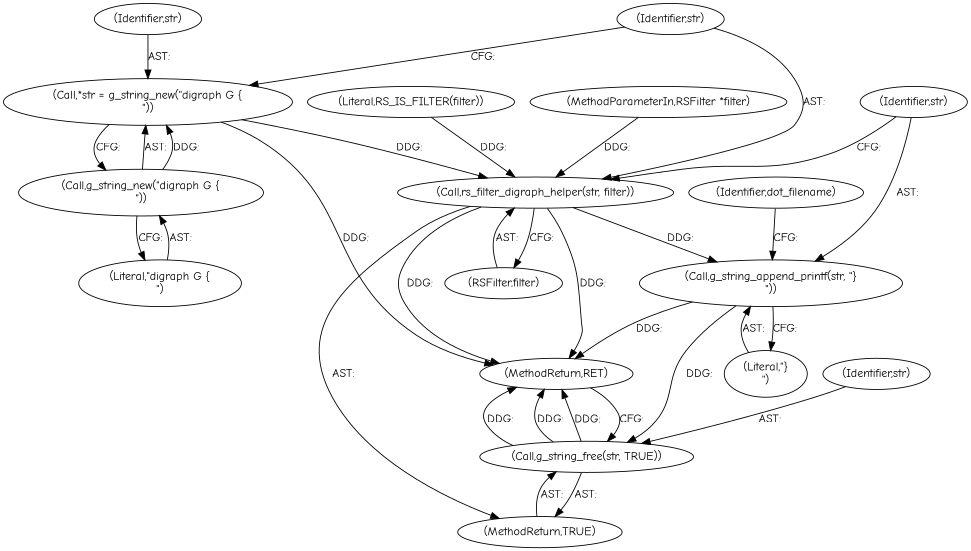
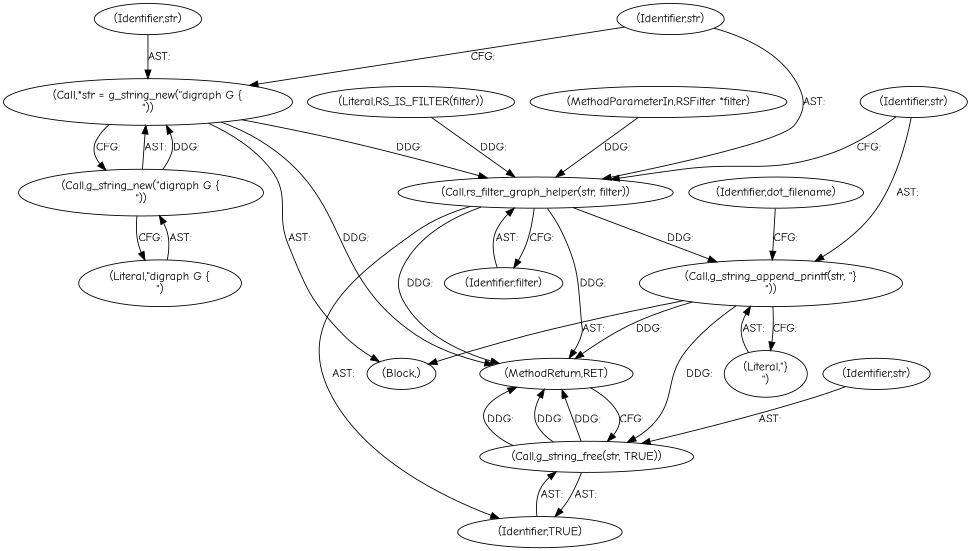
(536, 193) -> (536, 193)
(504, 283) -> (504, 283)
none -> (401, 374)
(540, 532) -> (540, 532)
